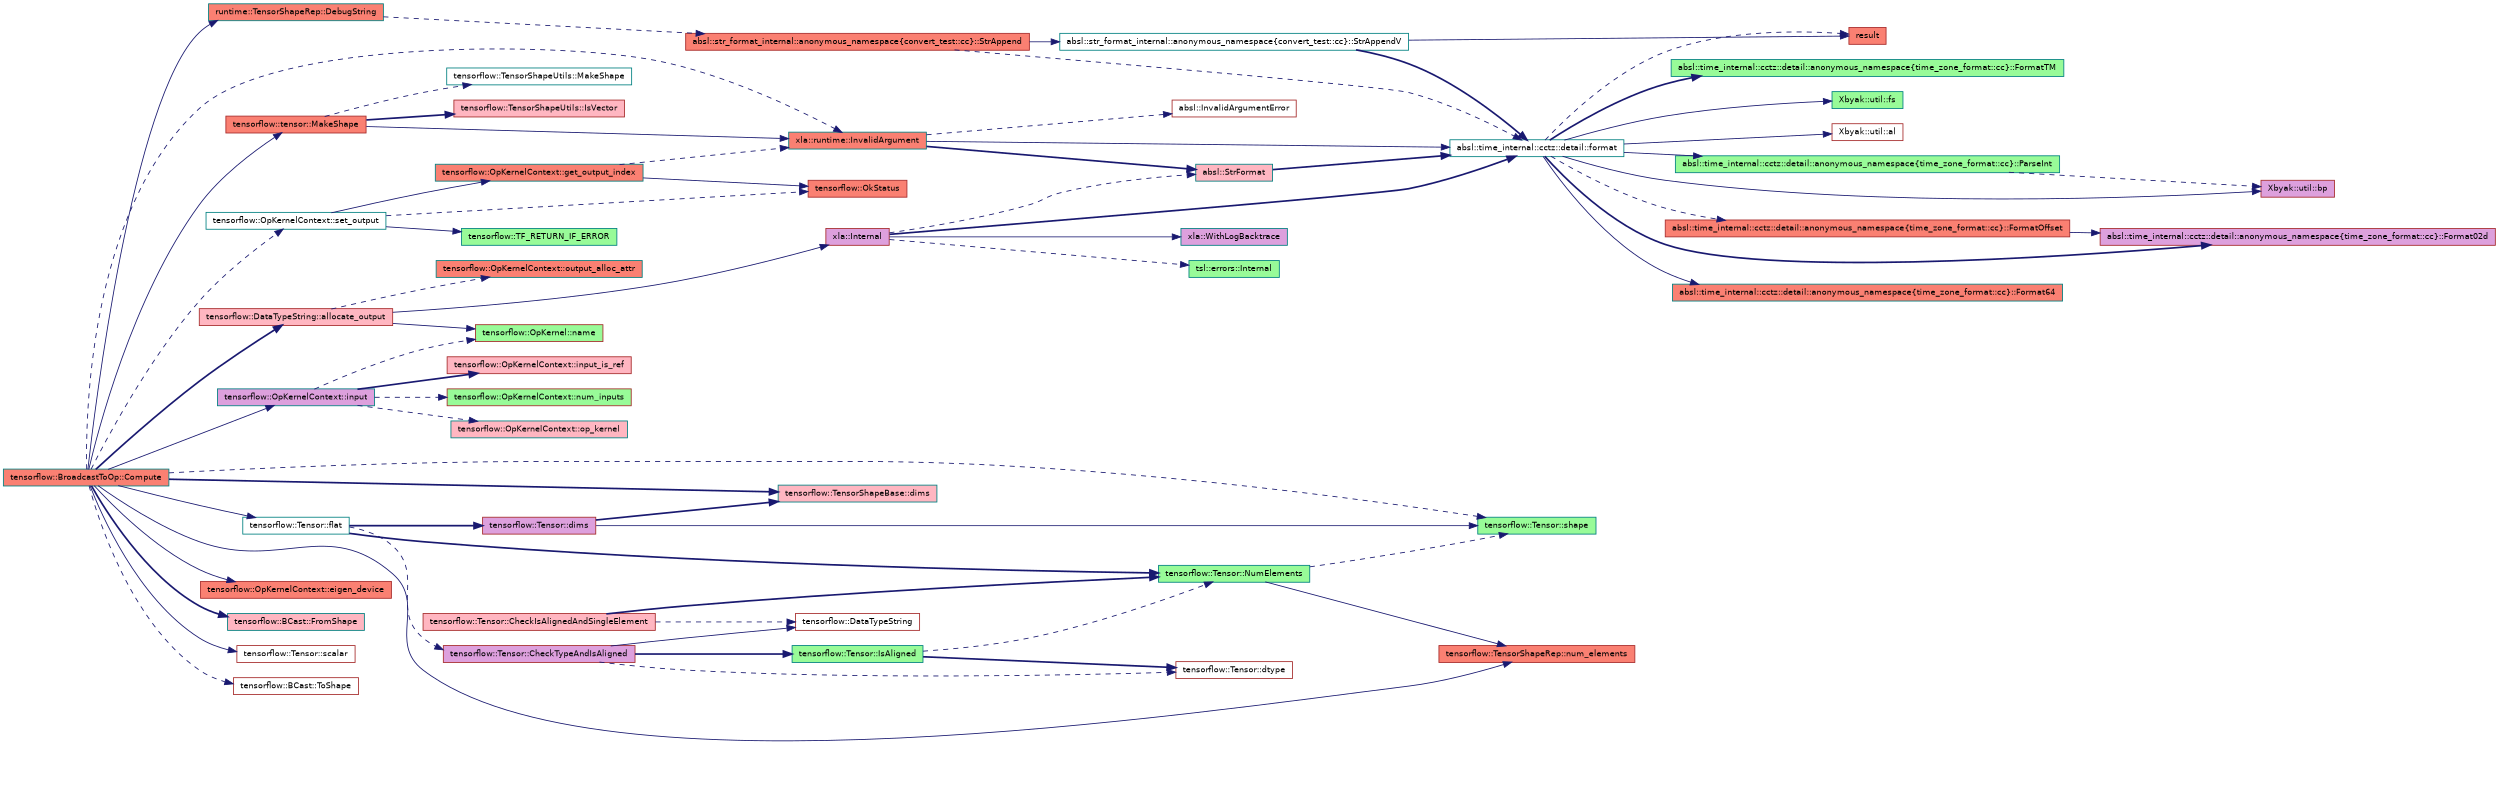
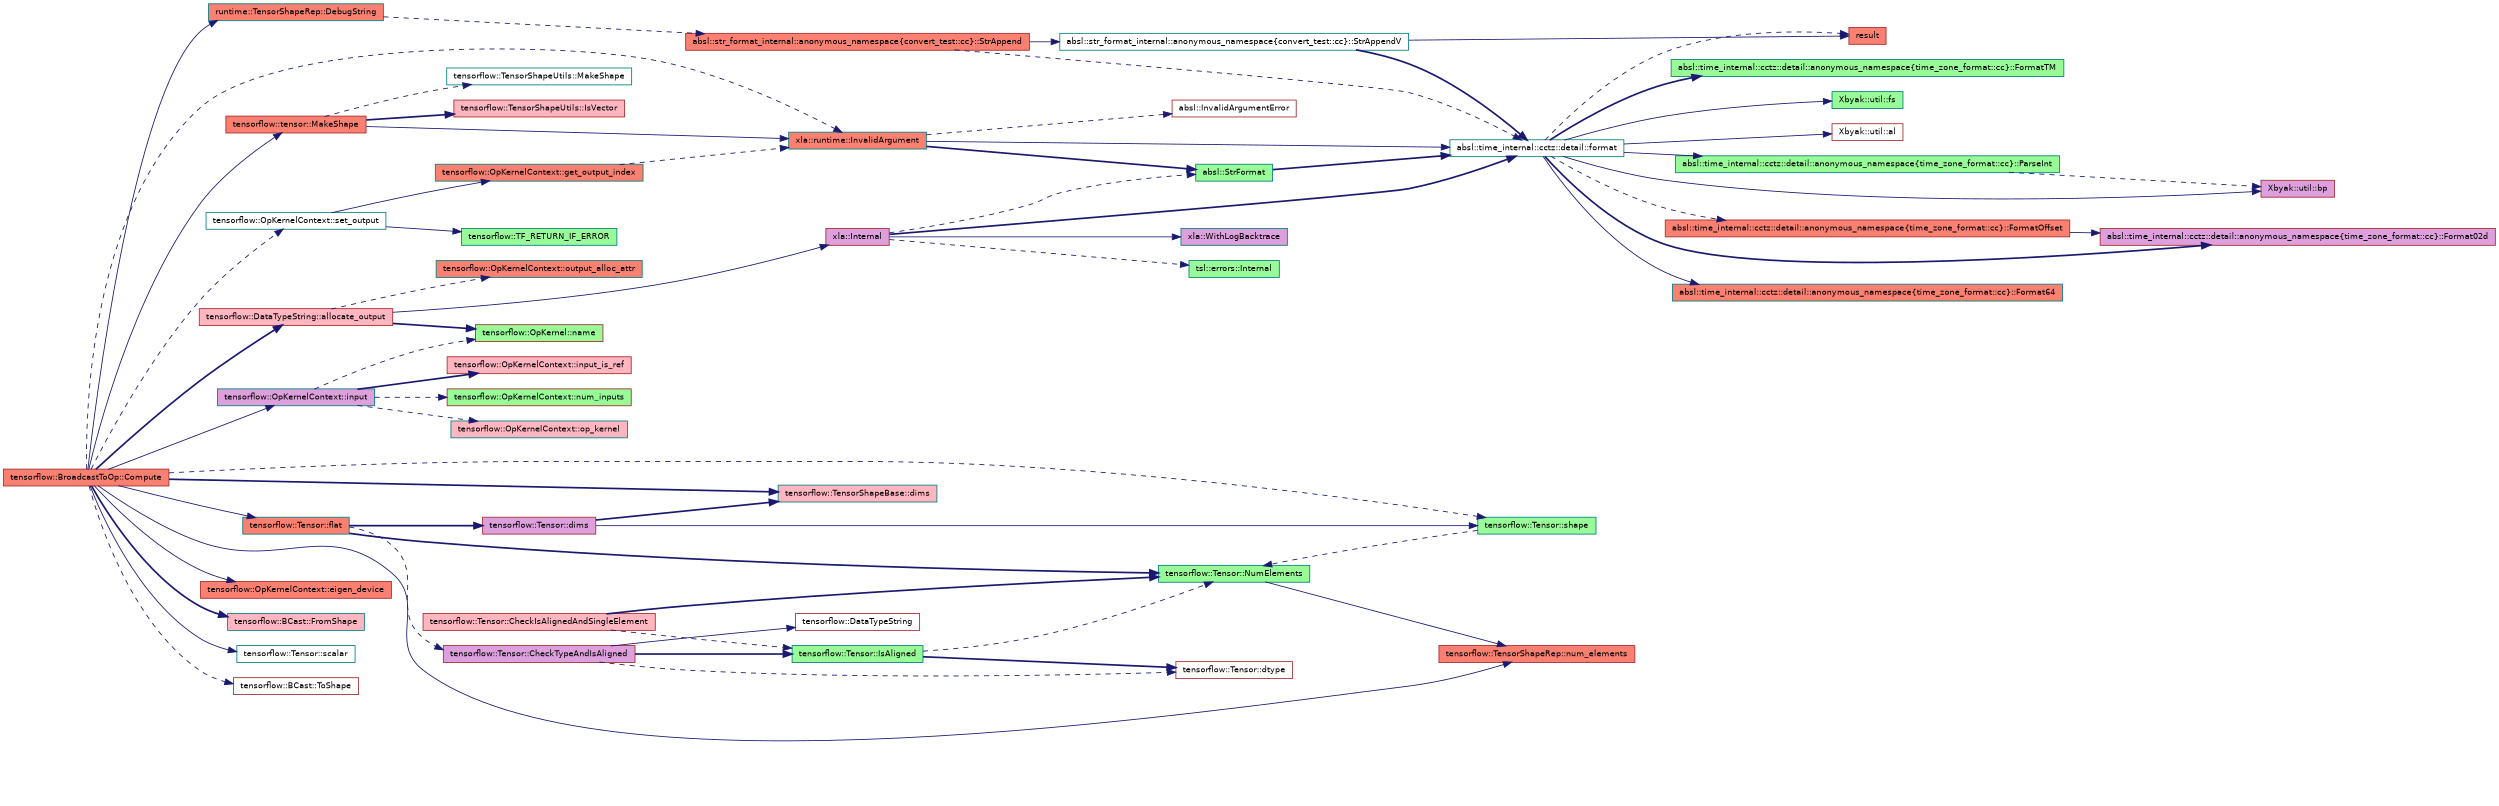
(1234, 173) -> (1234, 173)
(858, 189) -> none
(430, 326) -> (430, 326)
(86, 478) -> (86, 478)
(296, 526) -> (296, 526)
(1405, 552) -> (1374, 546)
(721, 622) -> (714, 641)
(296, 654) -> (296, 654)
